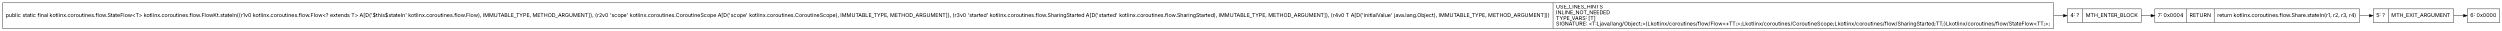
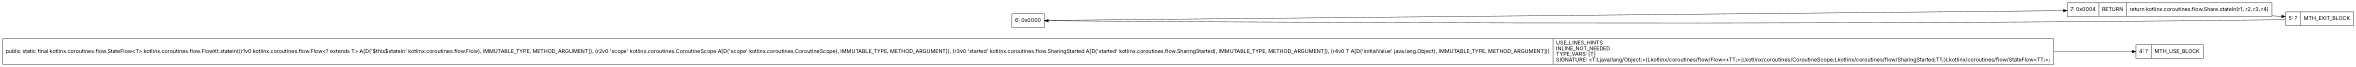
(2112, 15) -> (2177, 51)
(2421, 15) -> (2327, 19)
(2146, 16) -> (1554, 16)
